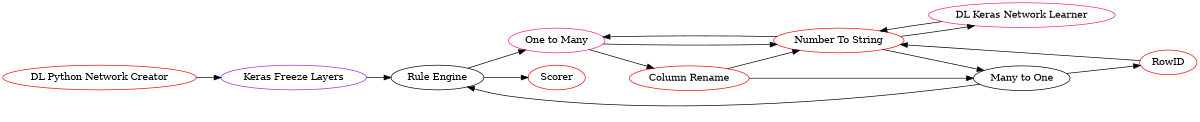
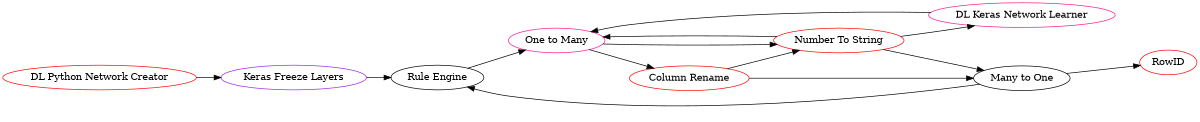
(915, 25) -> (764, 14)
(1024, 53) -> none
(557, 78) -> none
